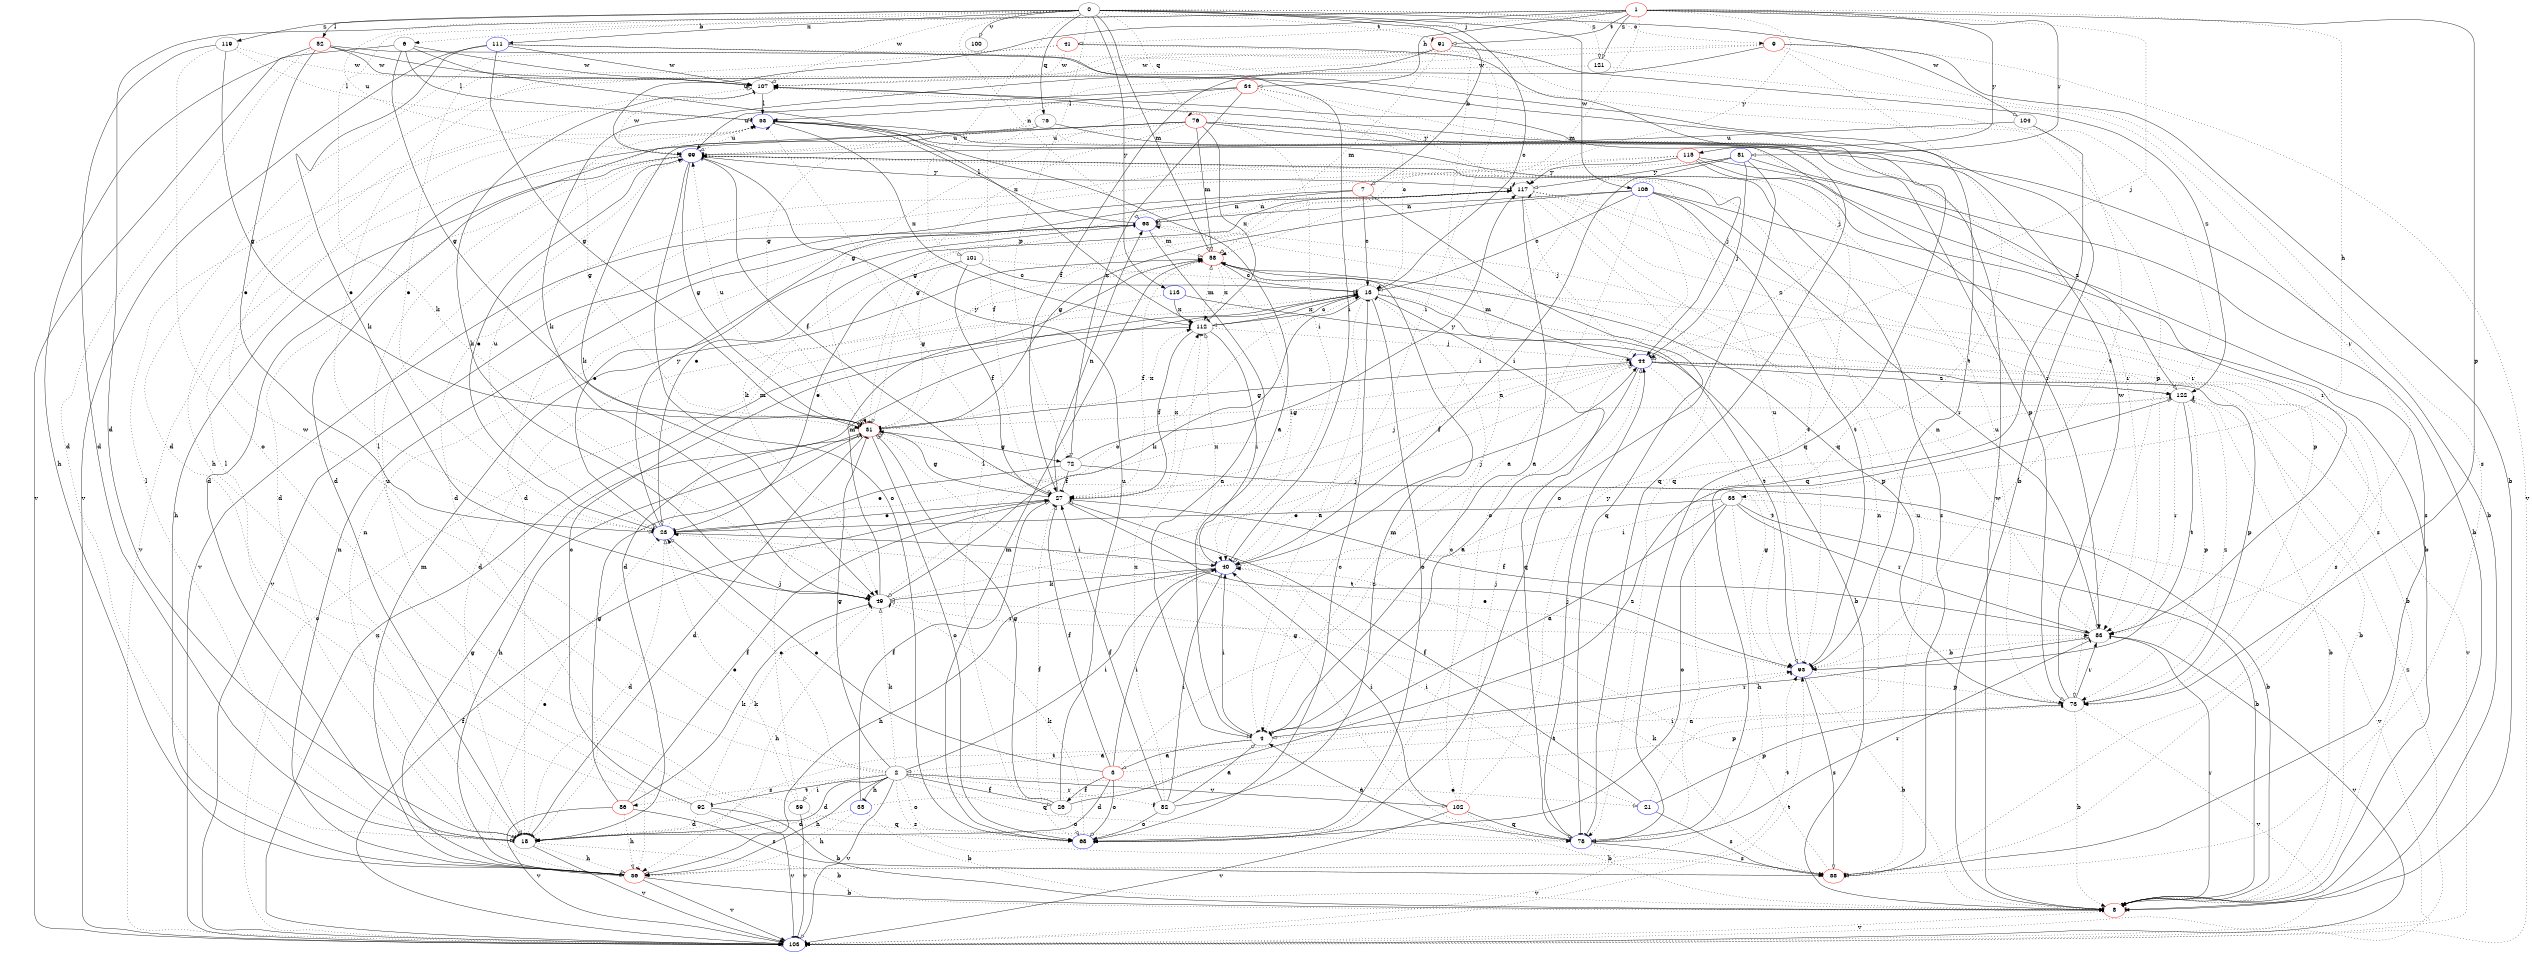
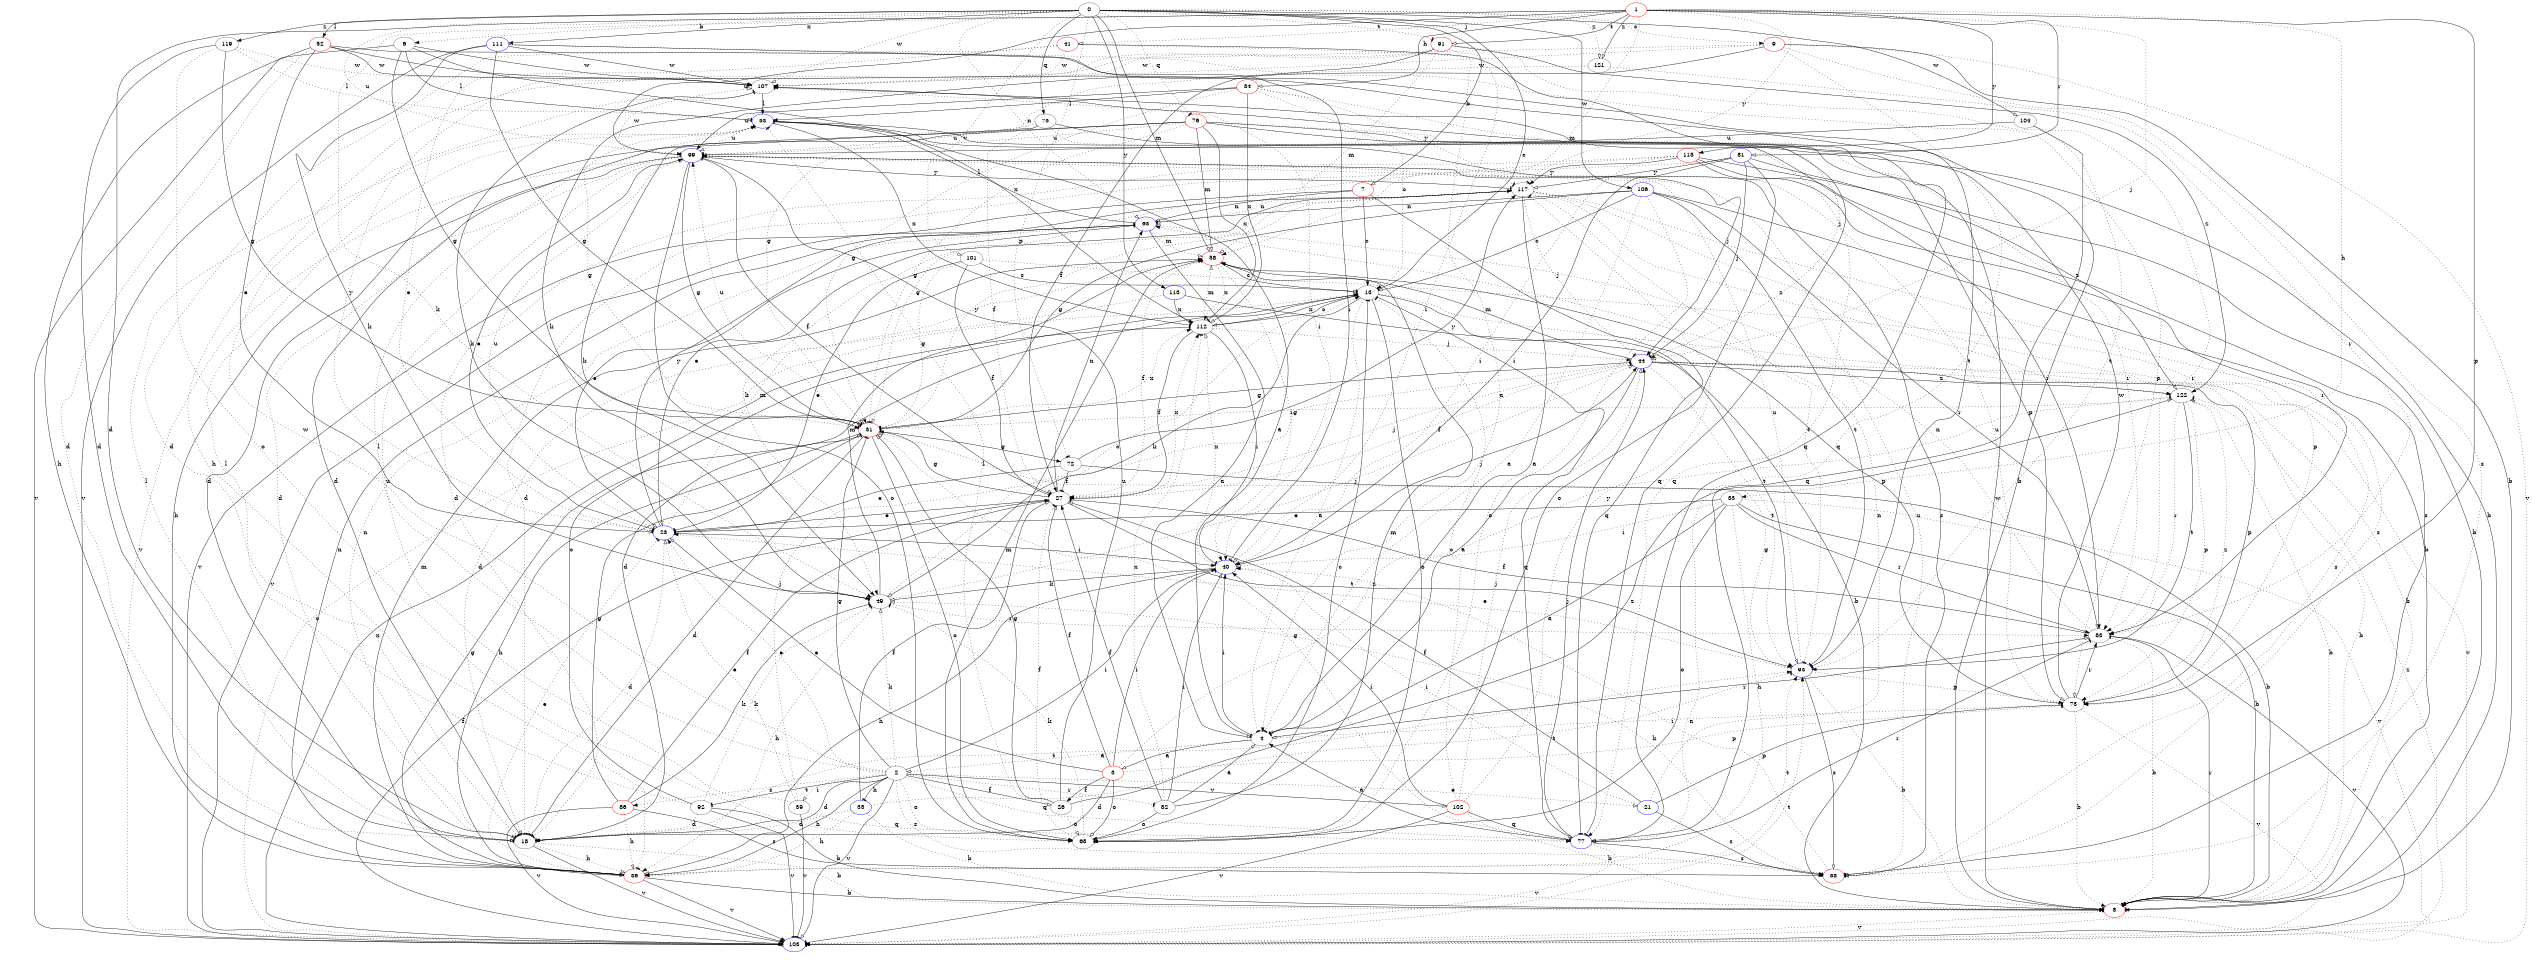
(976, 44) -> none
(1114, 253) -> (1250, 218)
(351, 293) -> (351, 293)
(1952, 650) -> (2152, 764)
(1083, 842) -> (1083, 842)
(1581, 842) -> (1581, 842)
